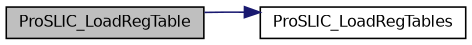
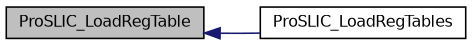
(224, 12) -> (240, 33)
